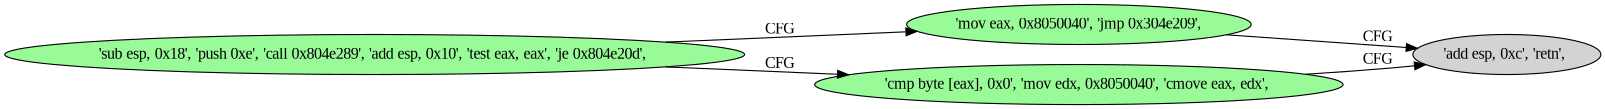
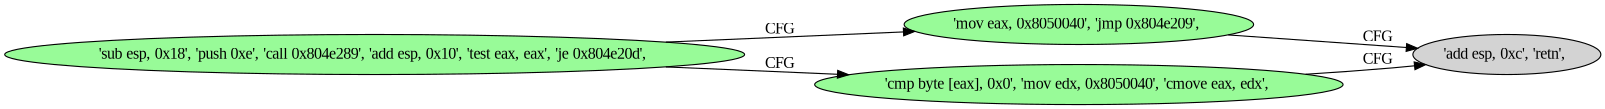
(1079, 24) -> (1079, 24)
